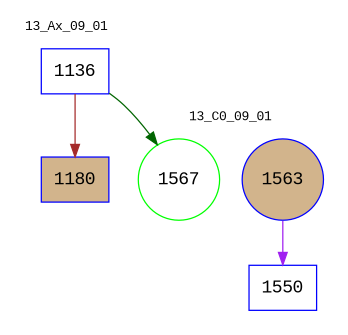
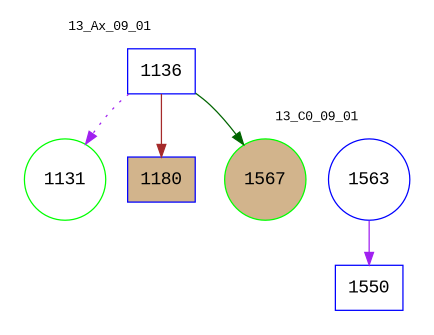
none -> (65, 180)
(179, 180) -> (265, 180)
(283, 180) -> (369, 180)
